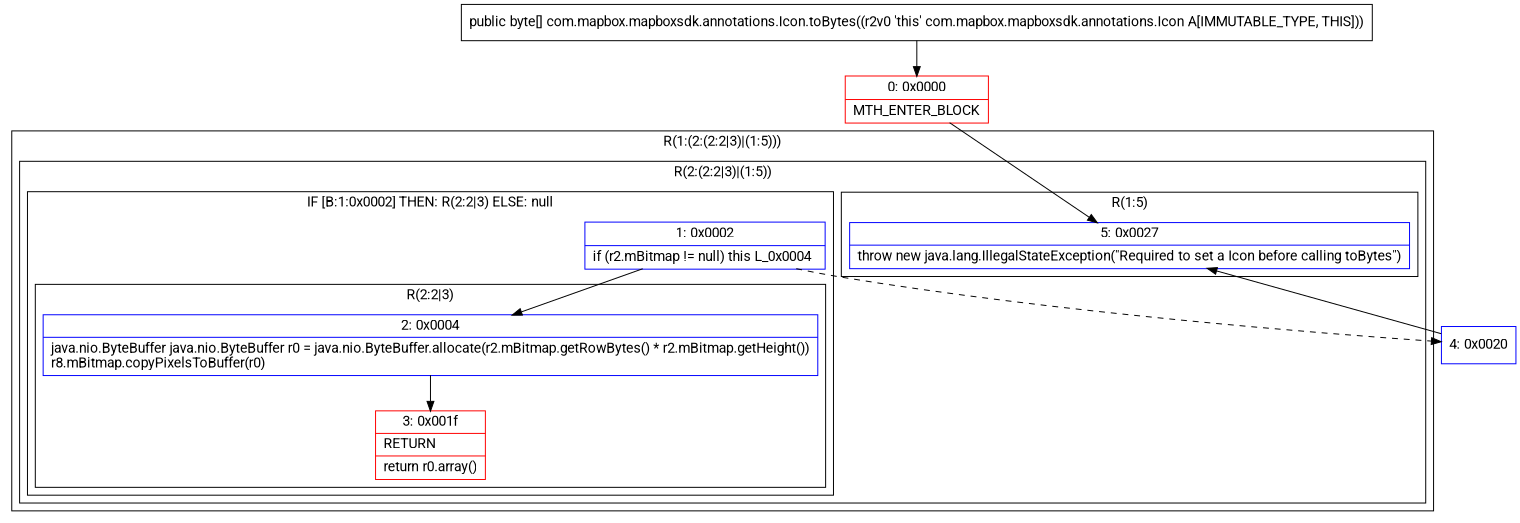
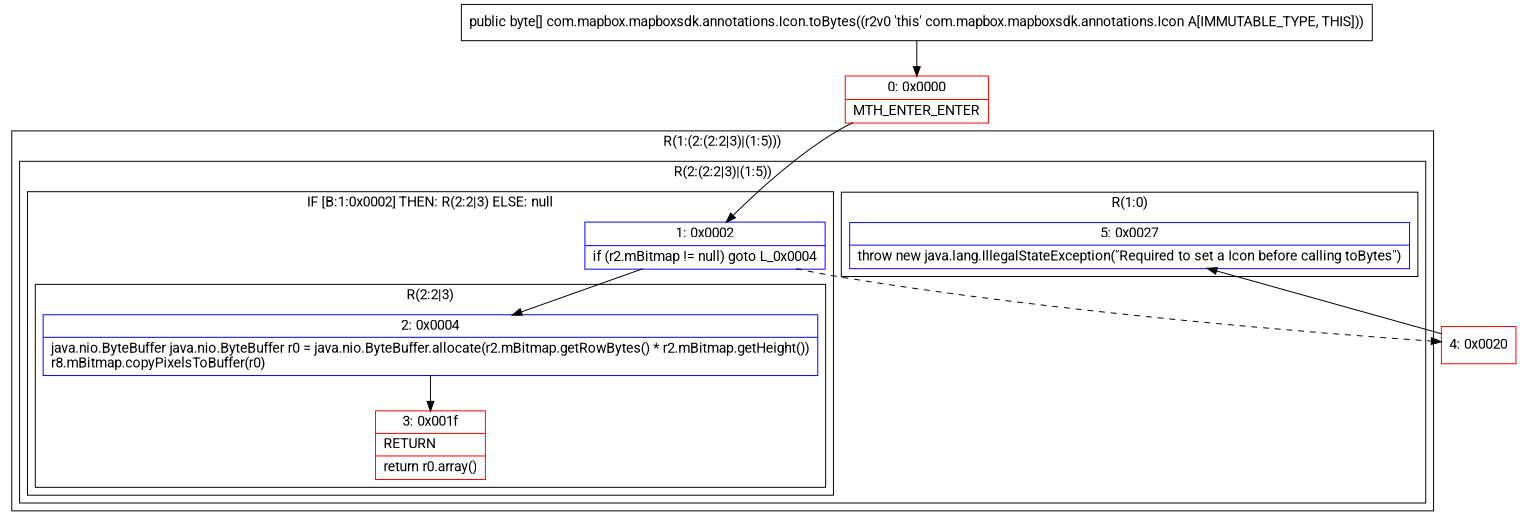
(917, 111) -> (917, 111)
(1019, 170) -> (784, 169)
(1130, 203) -> (1130, 203)
(702, 257) -> (705, 257)
(1479, 345) -> (1479, 345)
